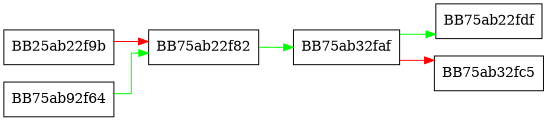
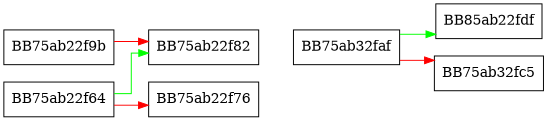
(489, 21) -> (489, 21)
(59, 47) -> (59, 47)
(271, 47) -> none
(59, 99) -> (59, 99)
none -> (204, 99)
